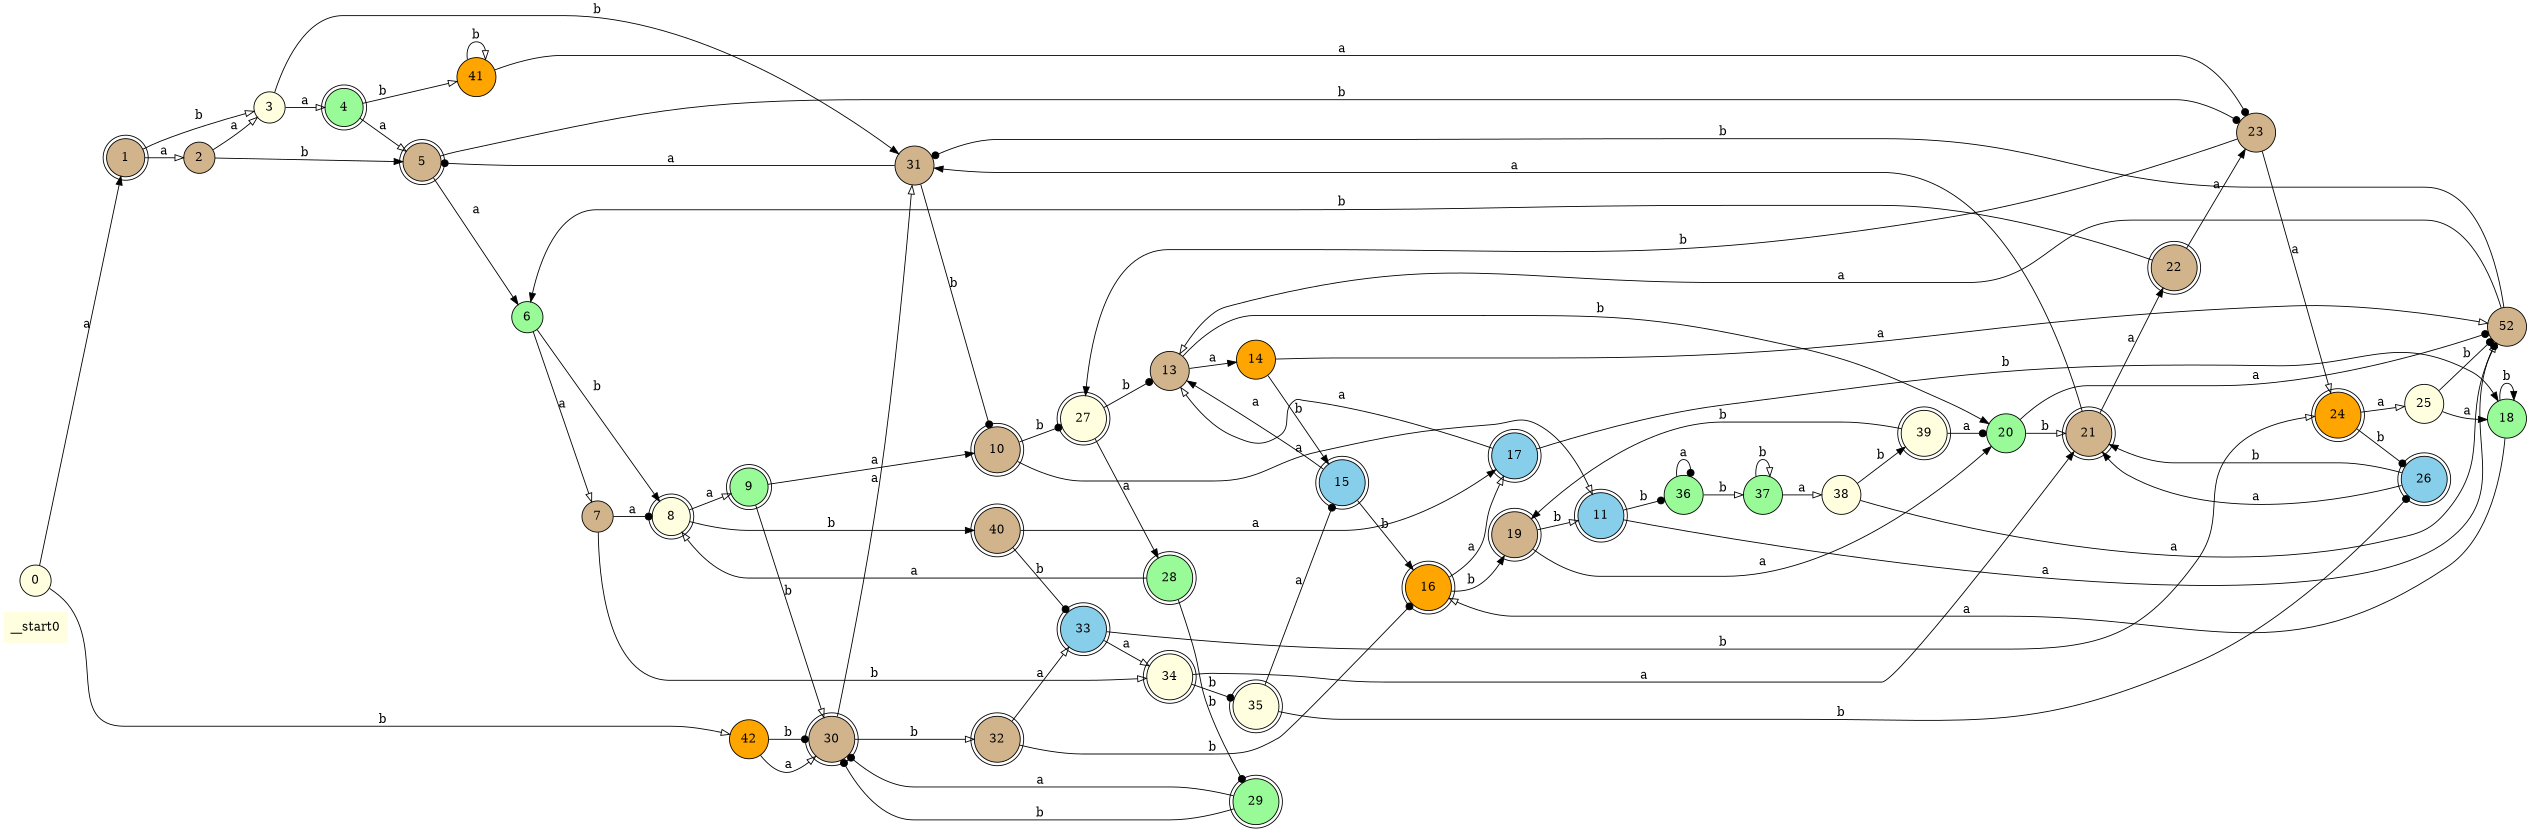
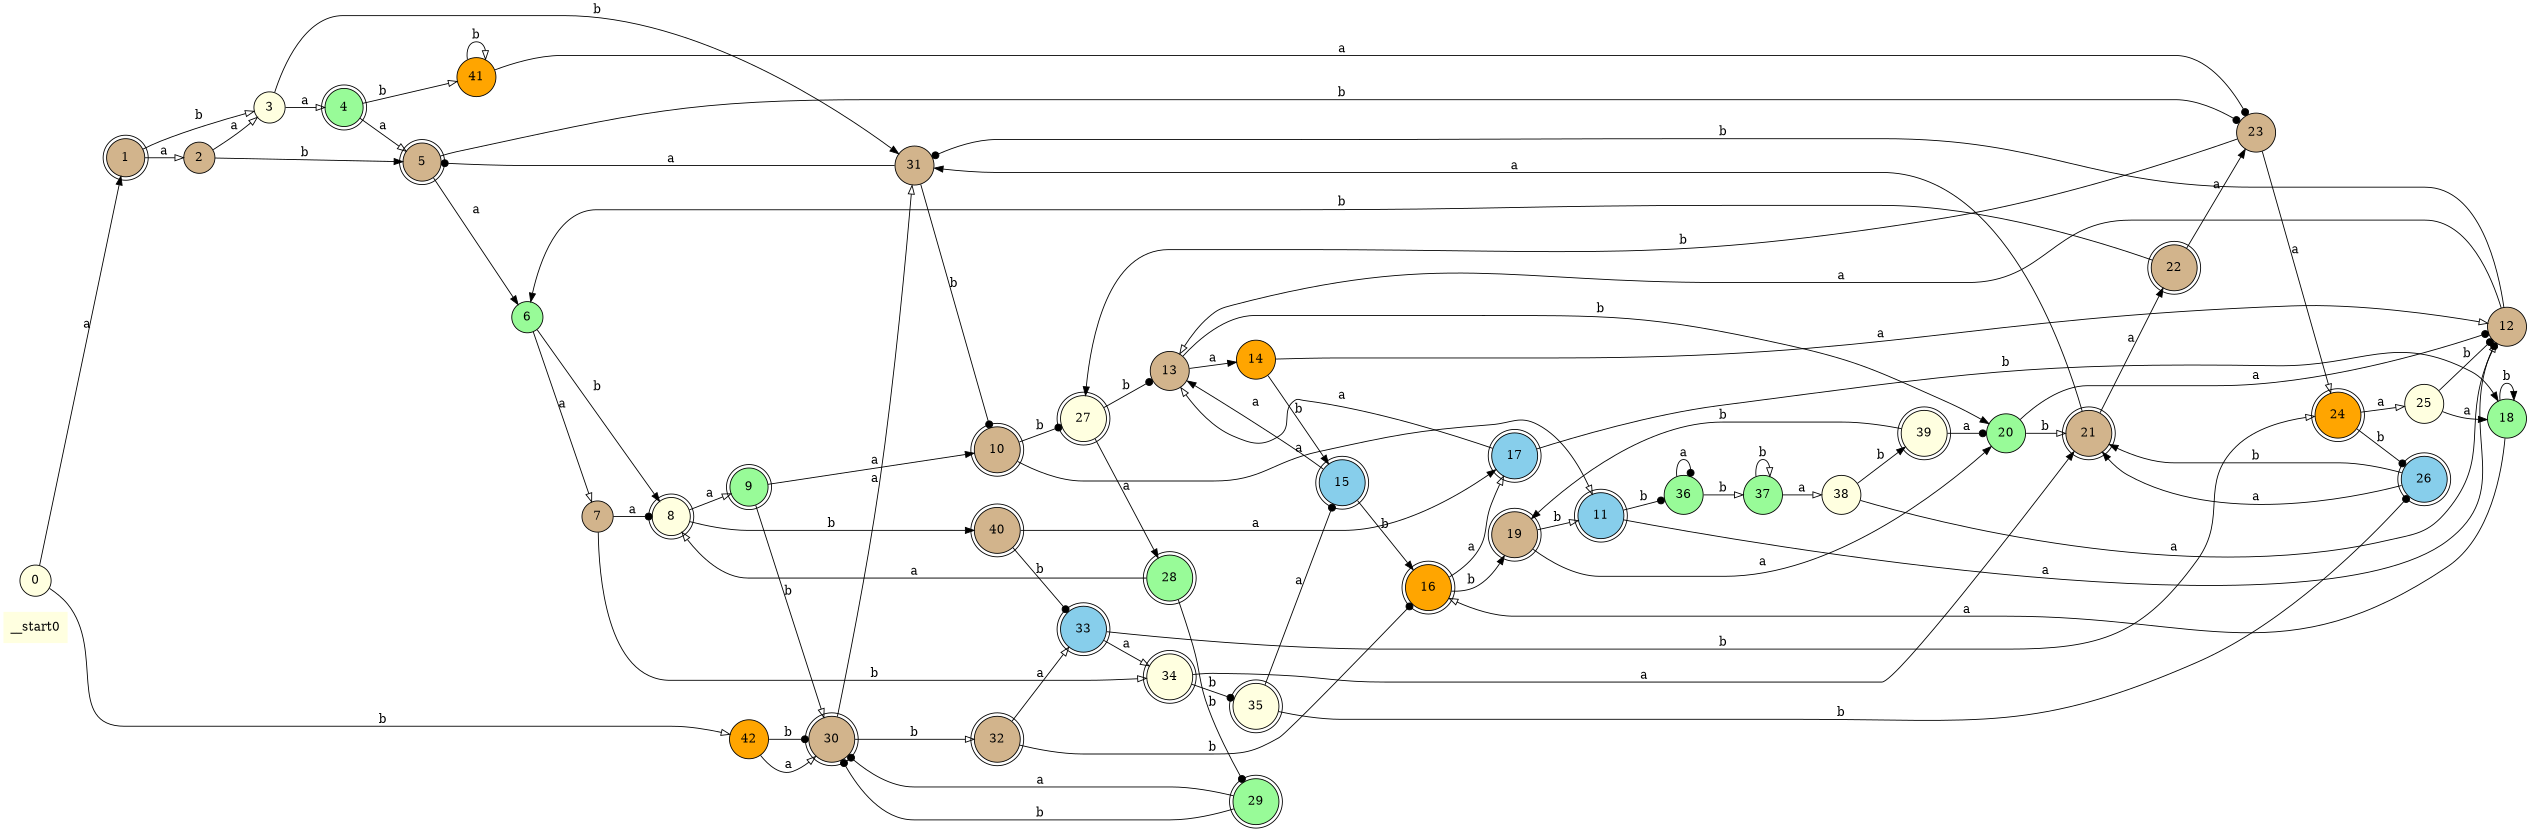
(2507, 327) -> (2507, 327)
